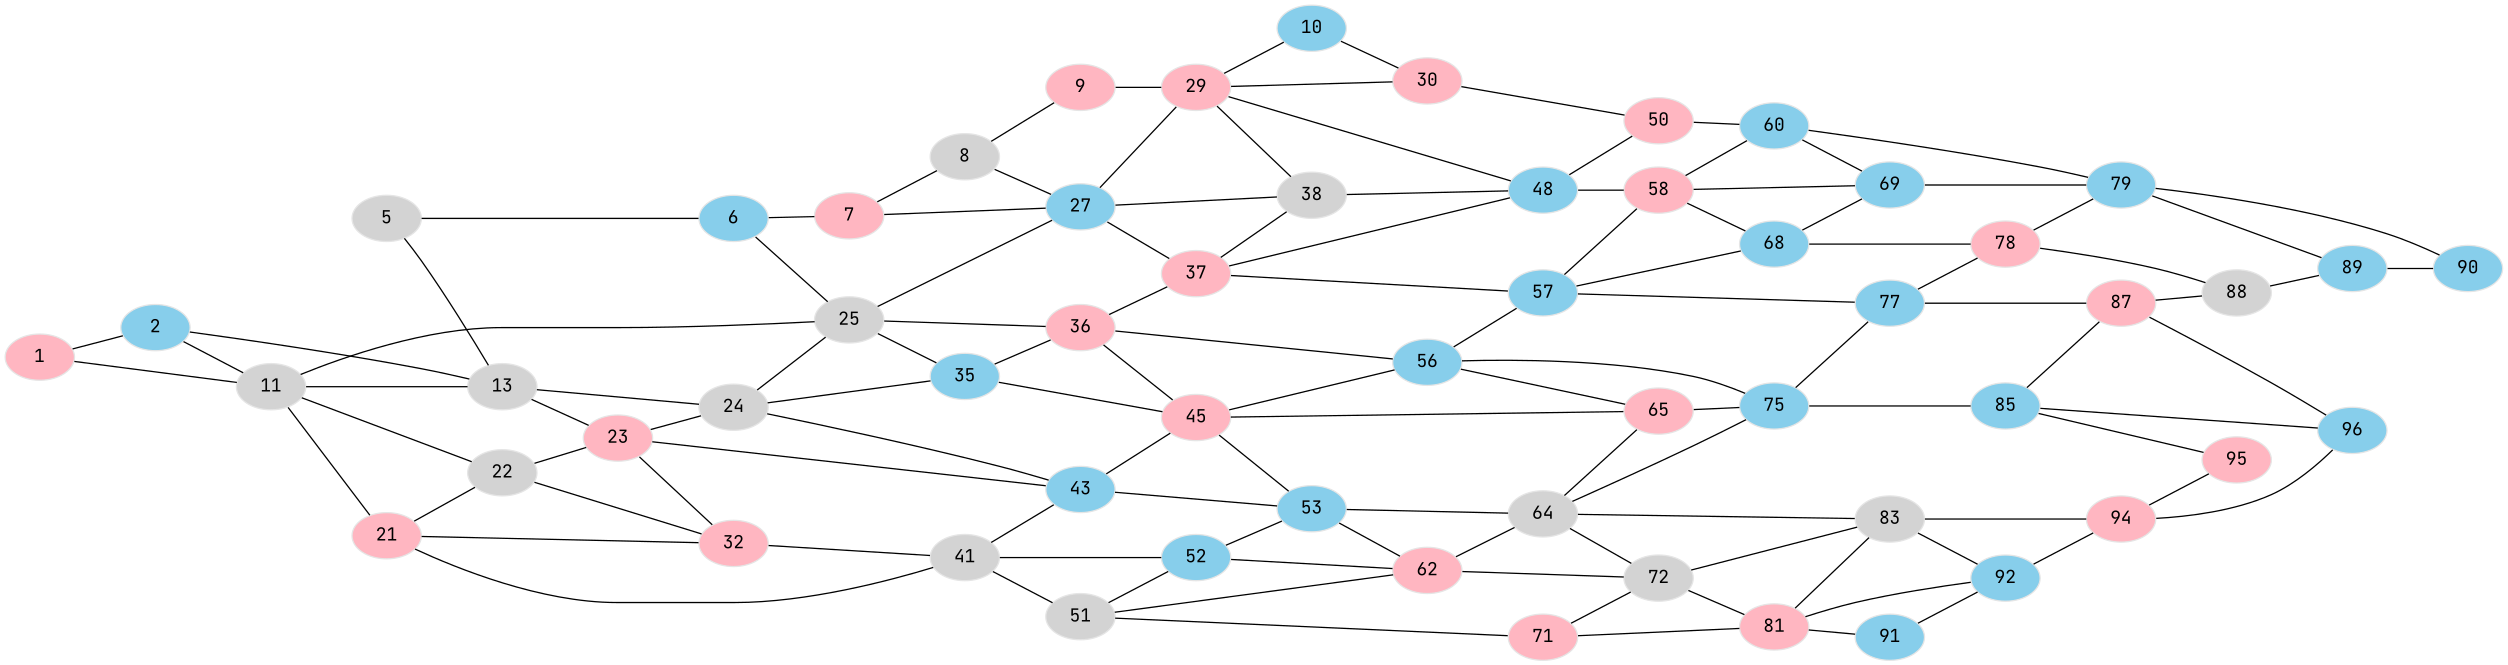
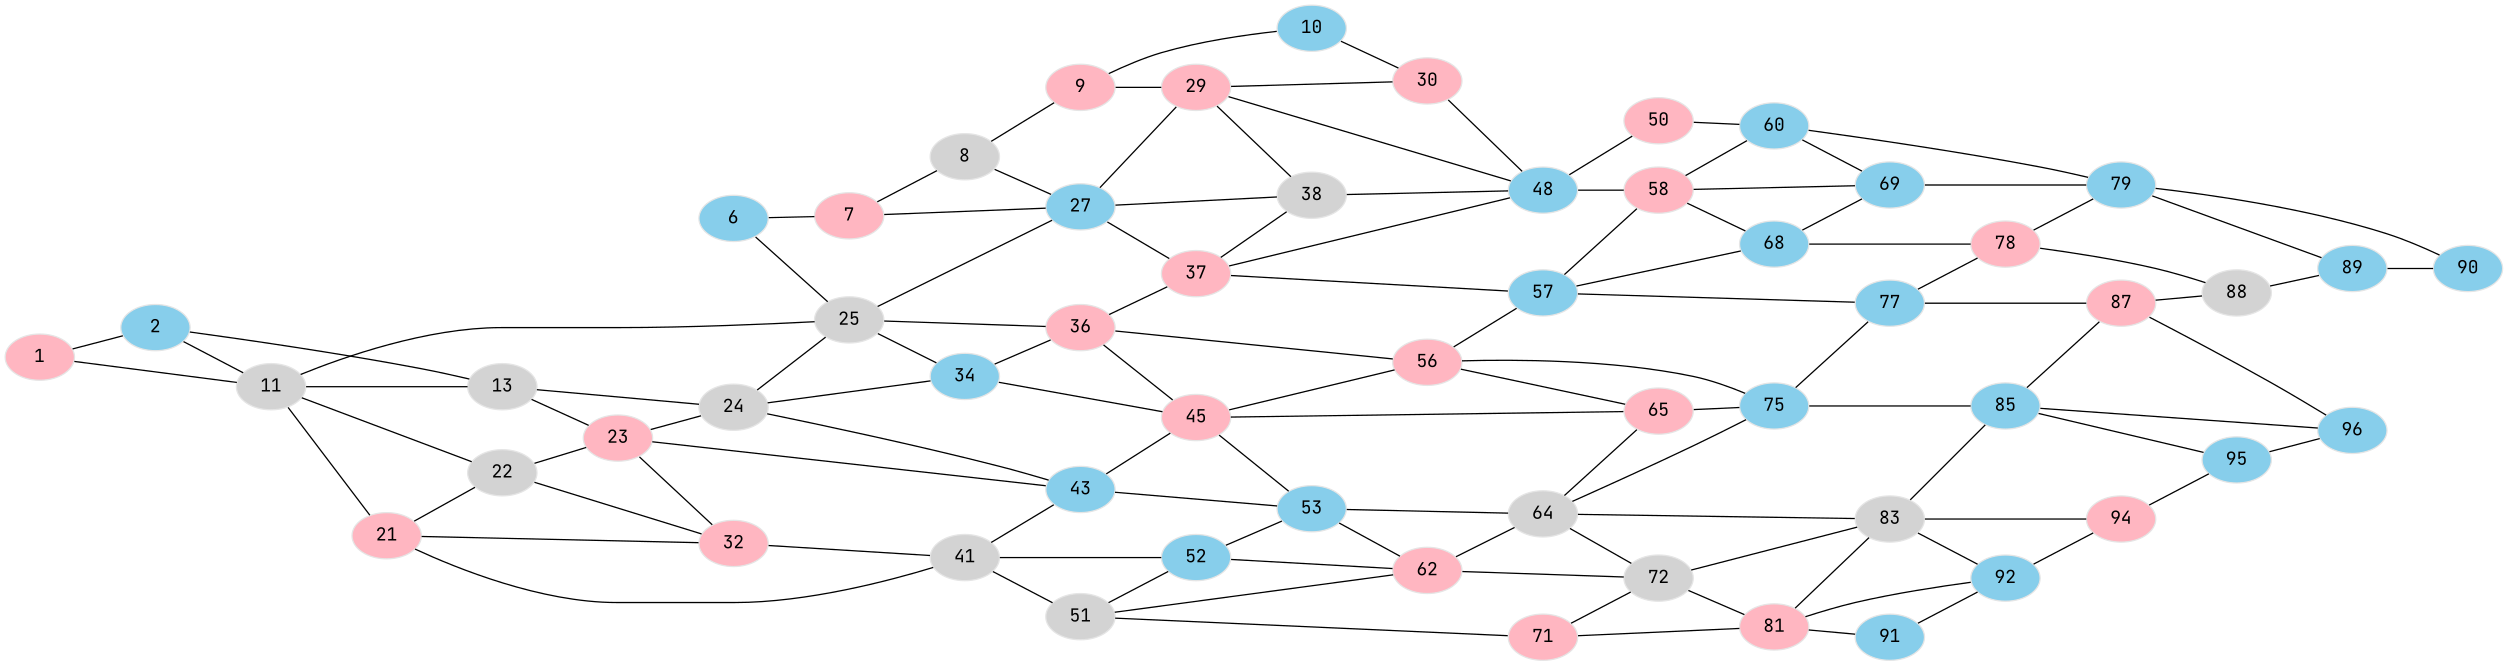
(1254, 58) -> (1191, 45)
(1543, 101) -> (1485, 136)
(387, 218) -> none
(1427, 362) -> (1427, 362)
(965, 376) -> (965, 376)
(2237, 460) -> (2237, 460)
none -> (1948, 462)
(2252, 502) -> (2295, 445)
